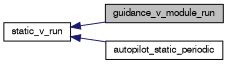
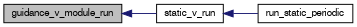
(93, 24) -> (144, 14)
(164, 50) -> (305, 14)
